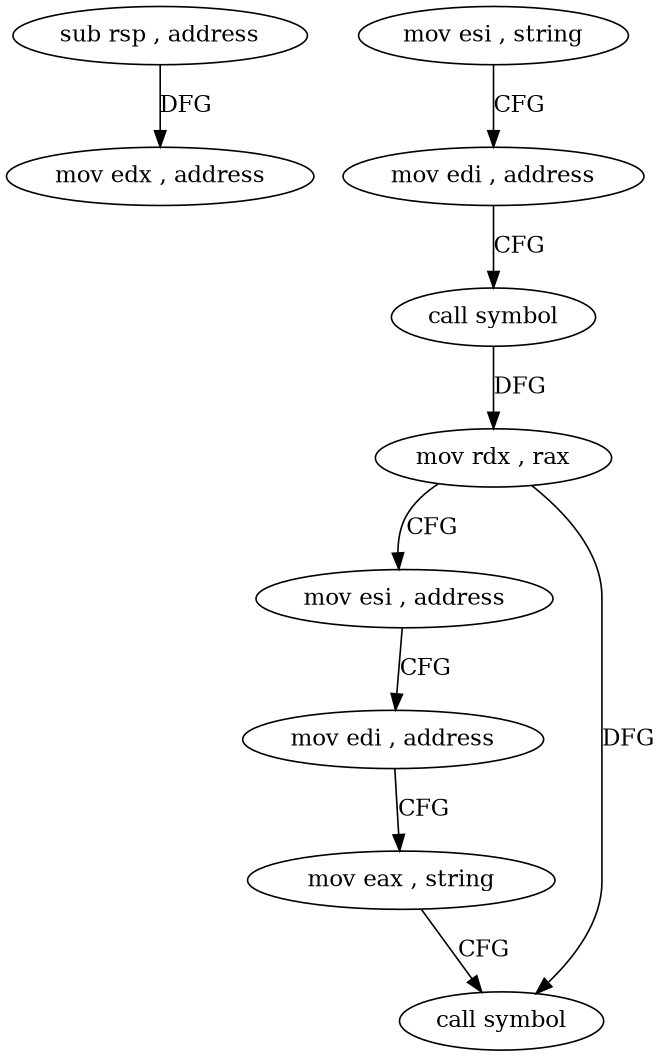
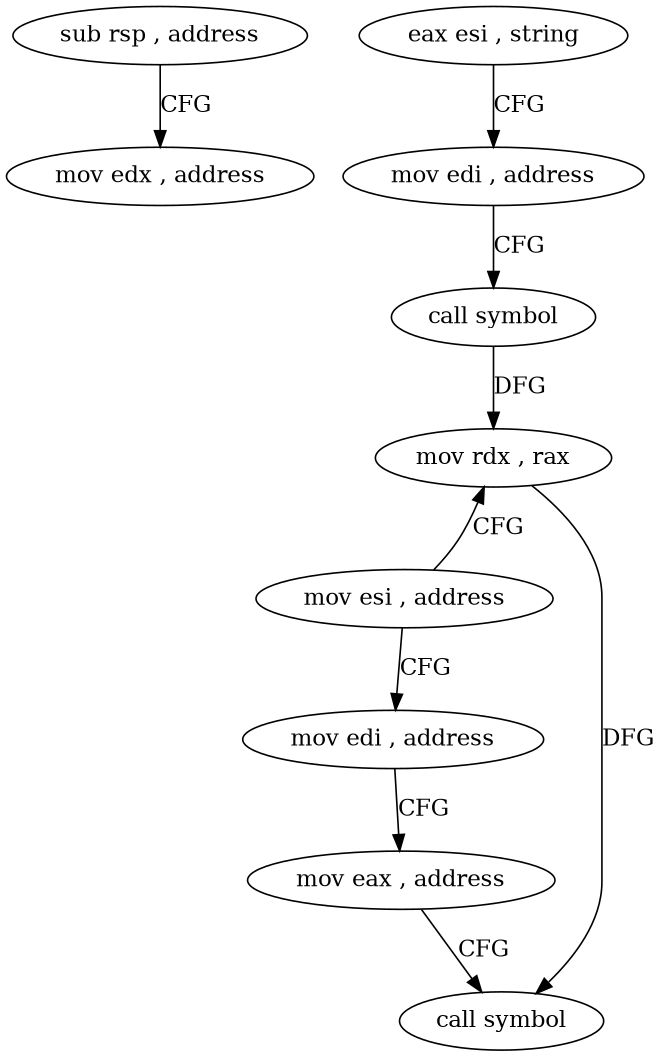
(494, 36) -> (494, 36)
(186, 106) -> (186, 106)
(408, 513) -> (459, 538)
(401, 880) -> (401, 880)
